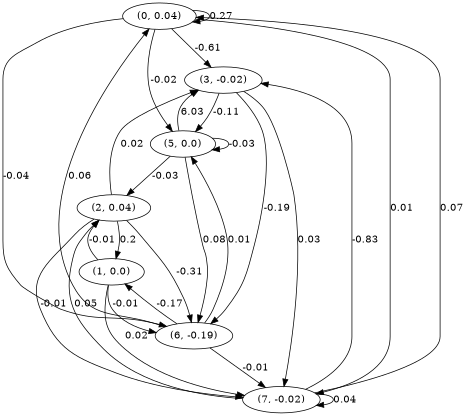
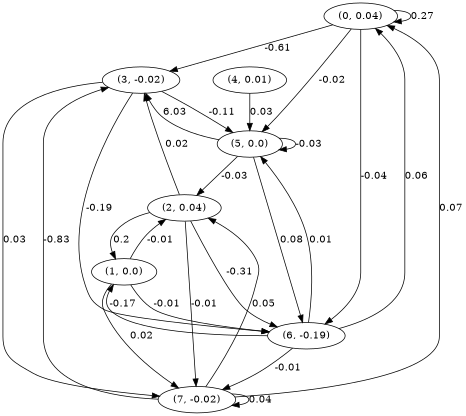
none -> (250, 80)
(390, 149) -> none
